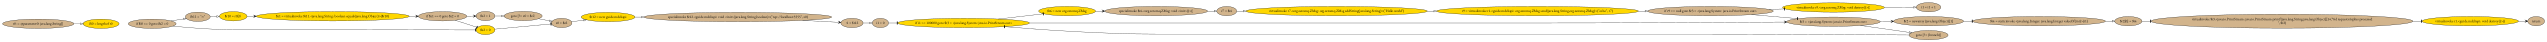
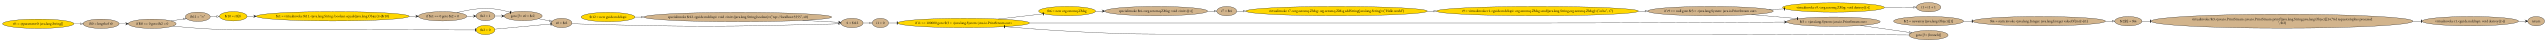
(498, 16) -> (498, 16)
(578, 21) -> (705, 26)
(1886, 21) -> none
(2470, 21) -> (2470, 21)
(38, 24) -> (38, 24)
(101, 24) -> (101, 24)
none -> (122, 24)
(466, 24) -> (483, 8)
